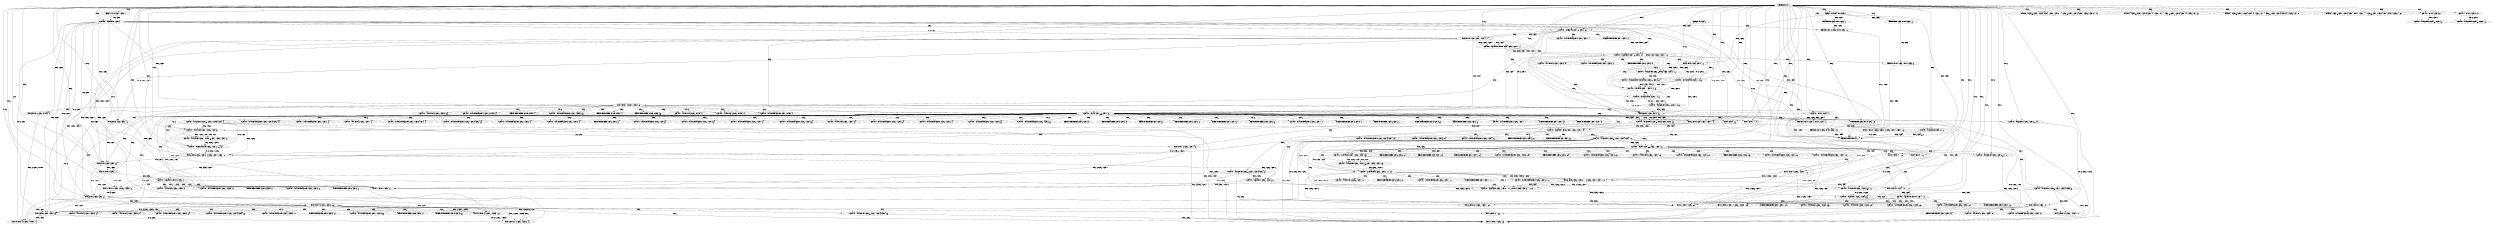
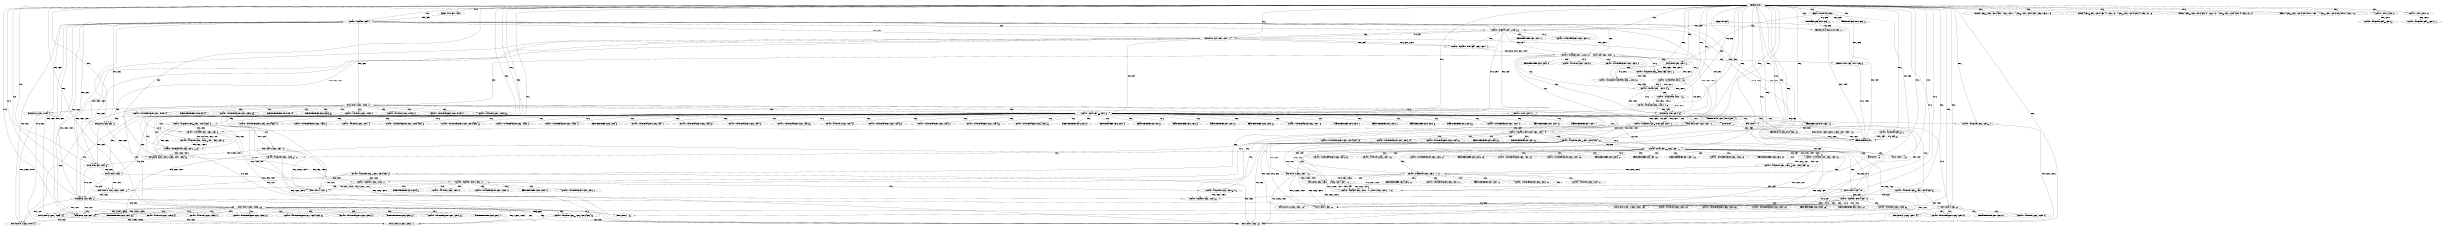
(1816, 117) -> none
